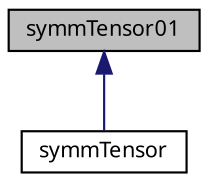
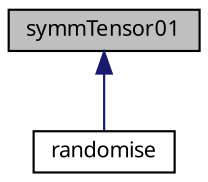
(104, 152) -> (104, 152)
